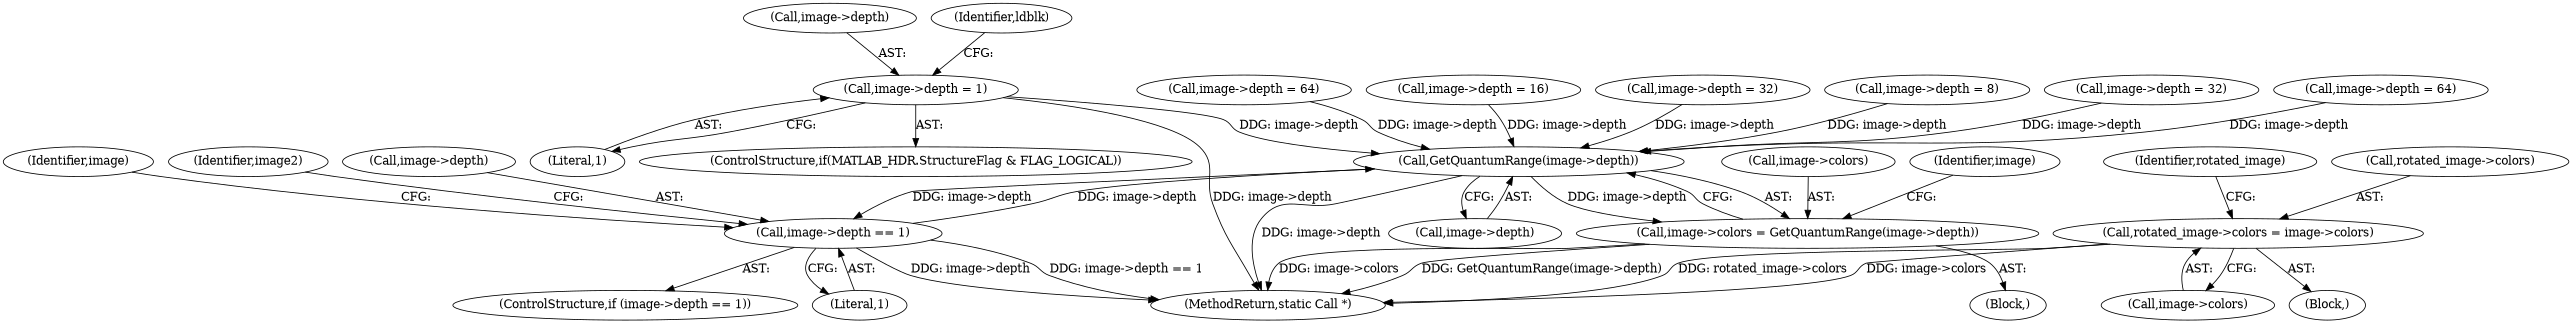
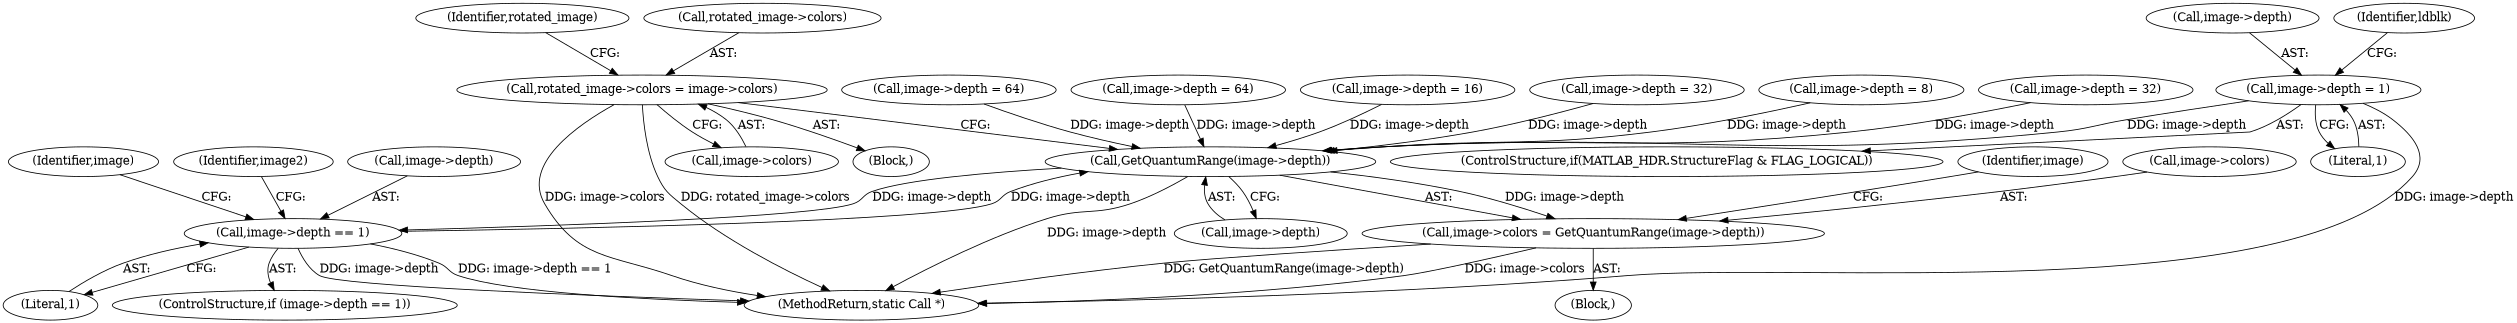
(1691, 194) -> (924, 126)
